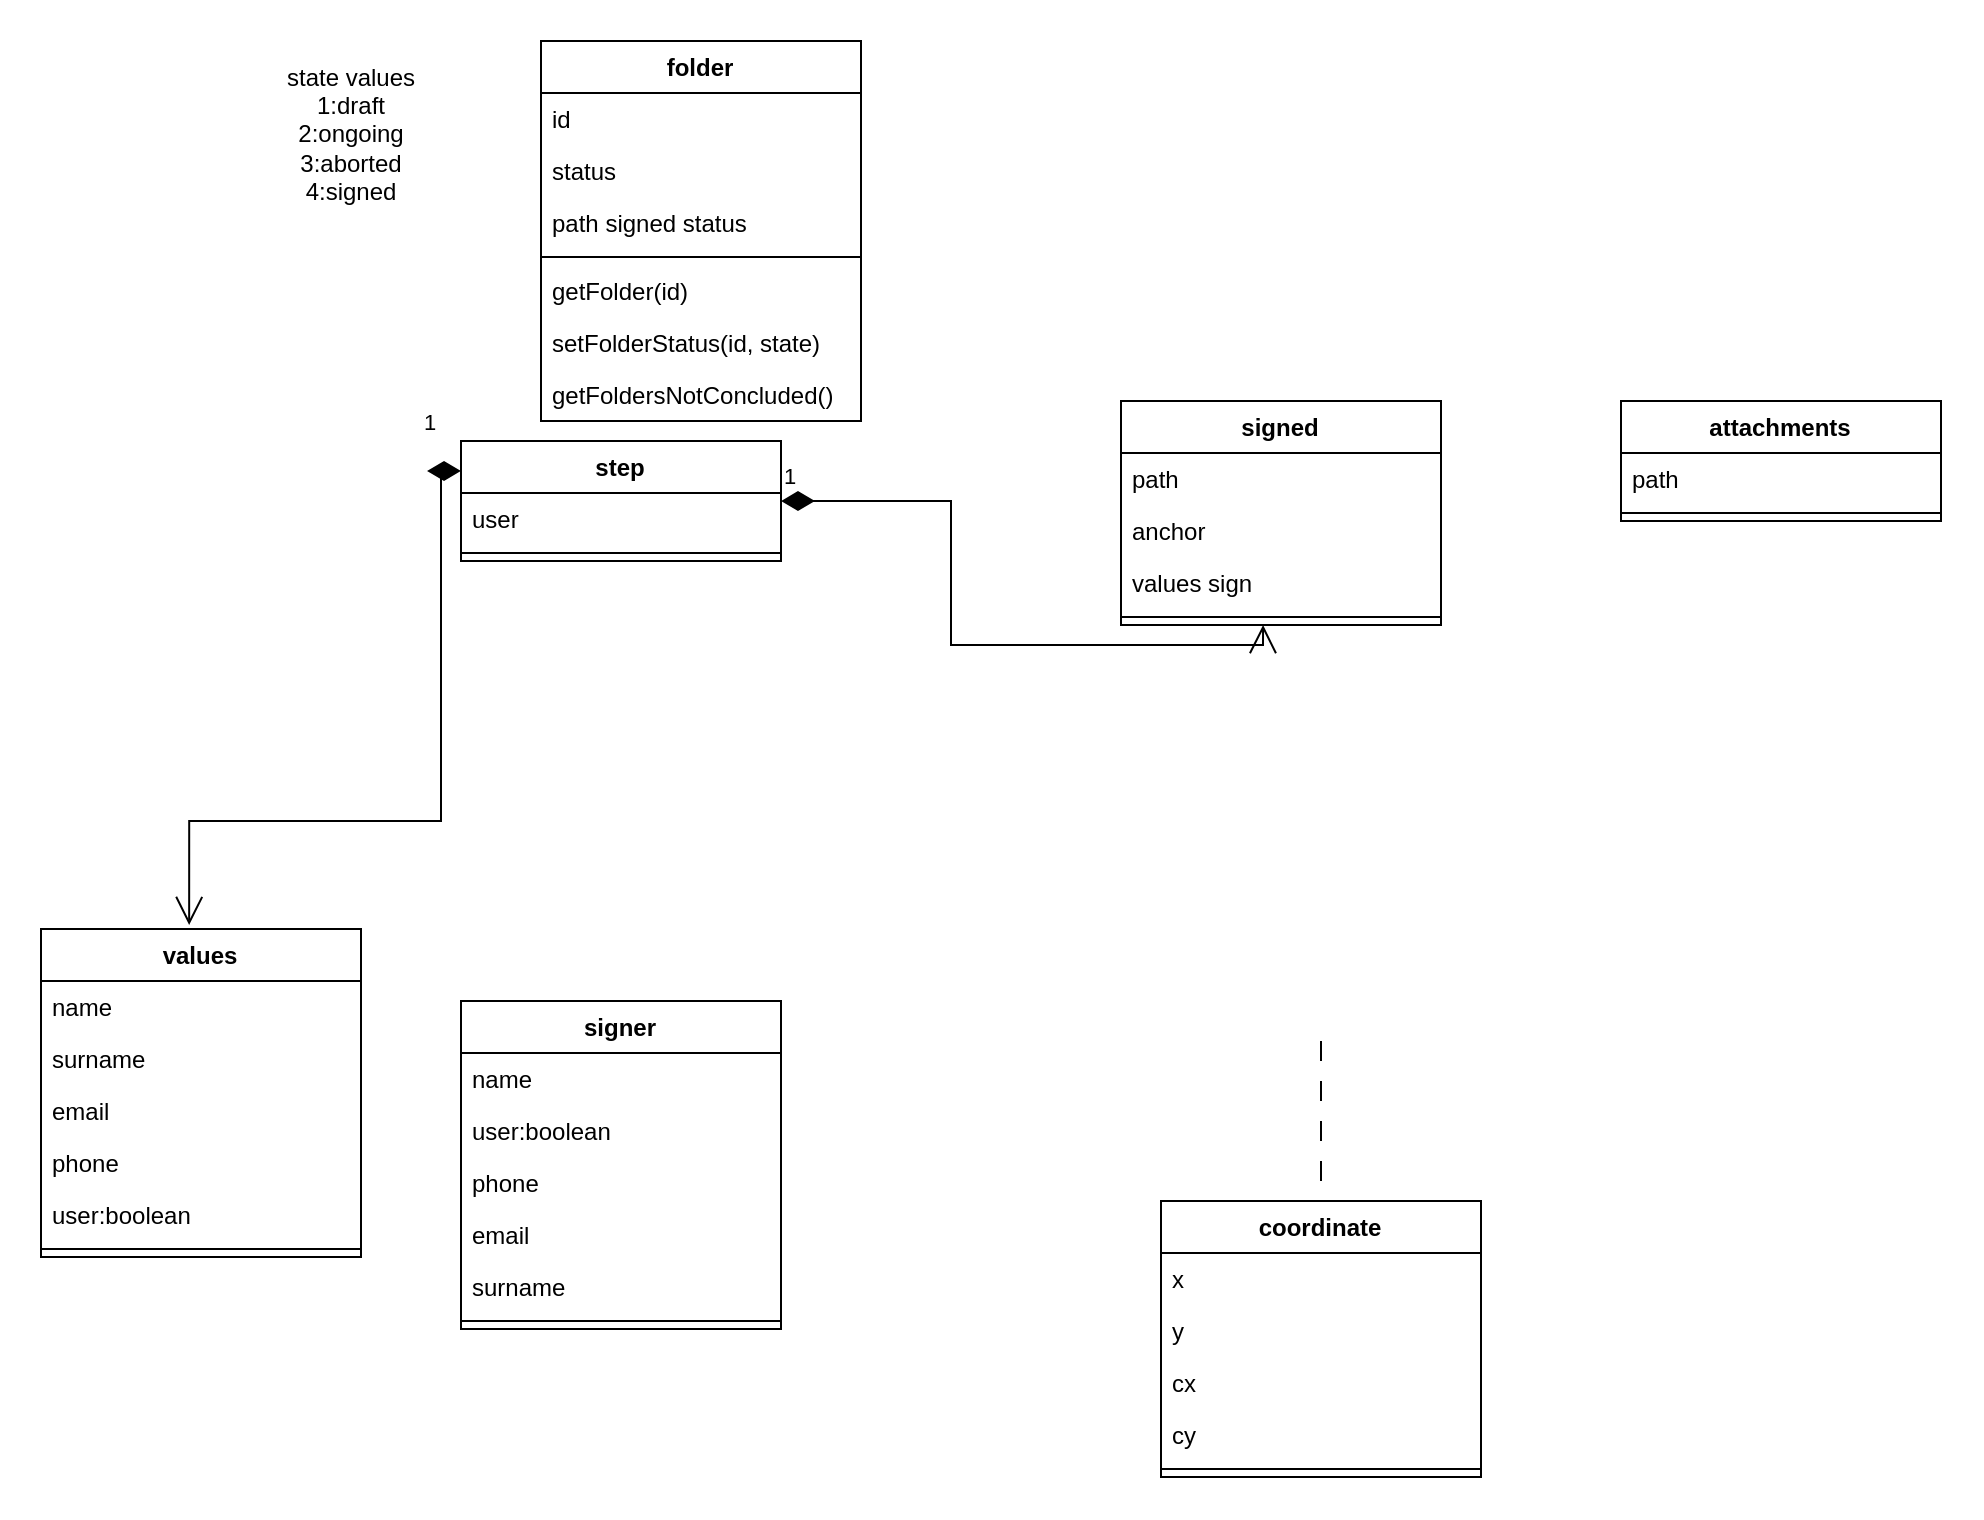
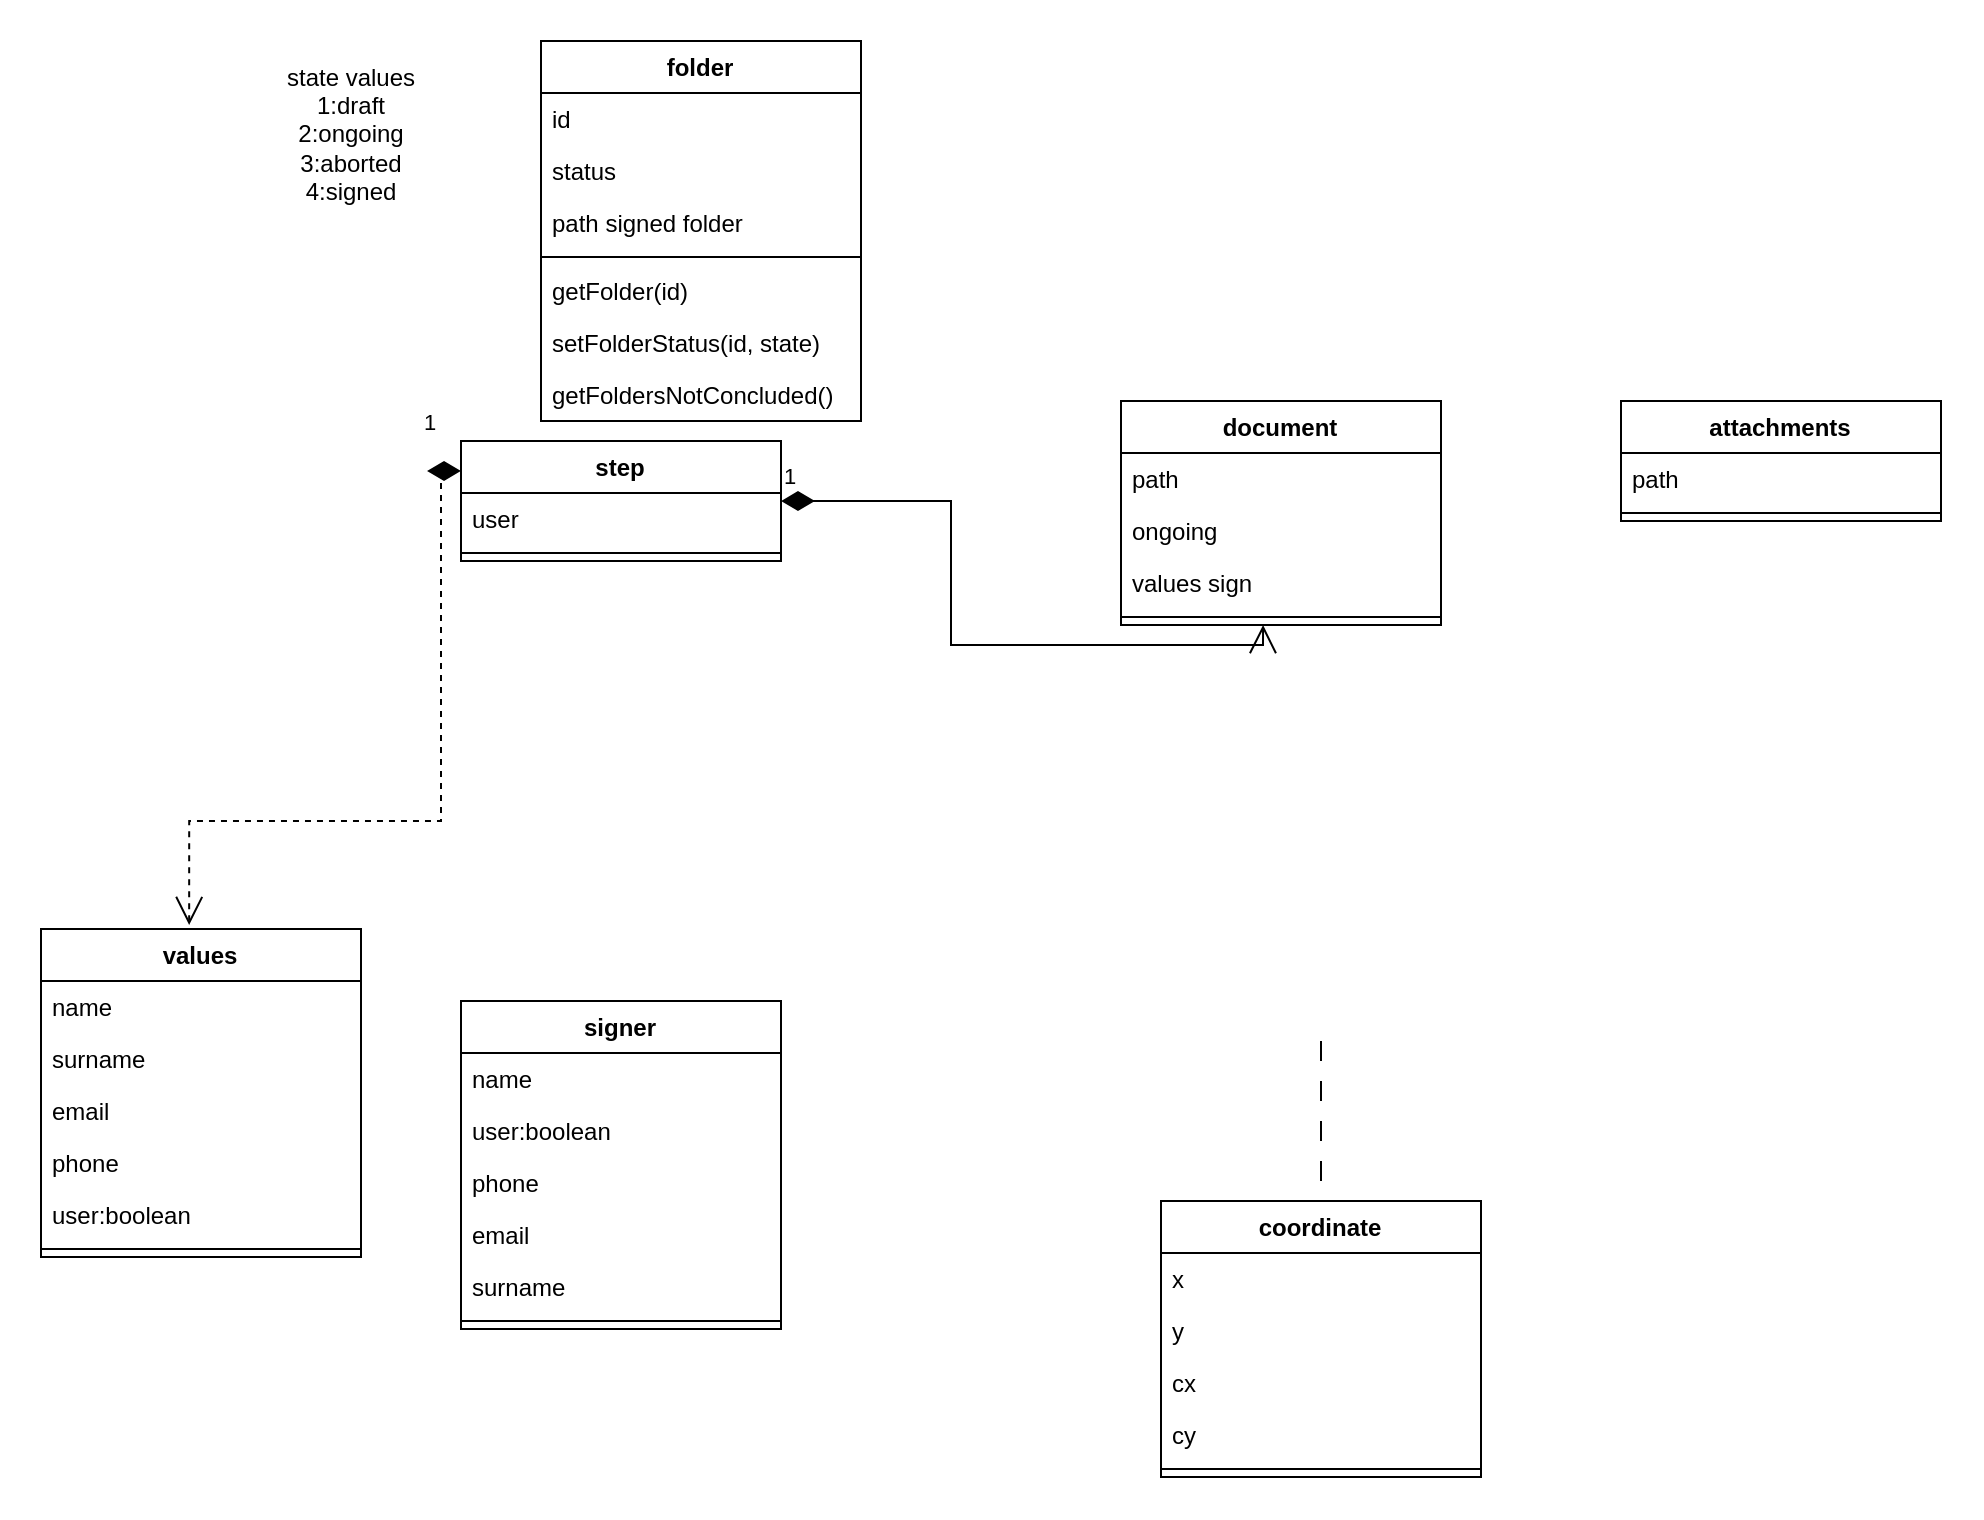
(664, 224) -> (660, 224)
(1280, 428) -> (1280, 428)
(1172, 532) -> (1176, 532)
(441, 820) -> (441, 820)
